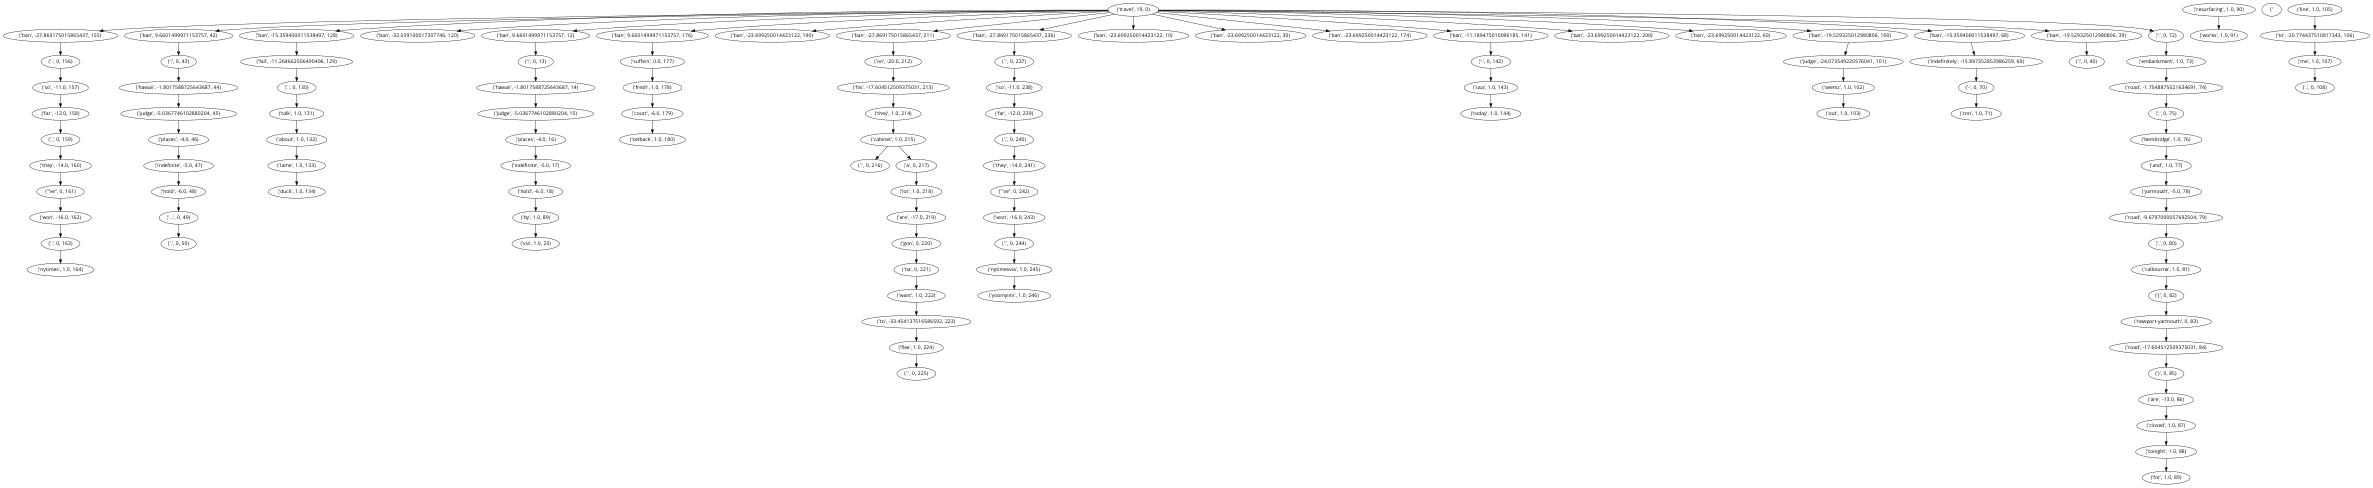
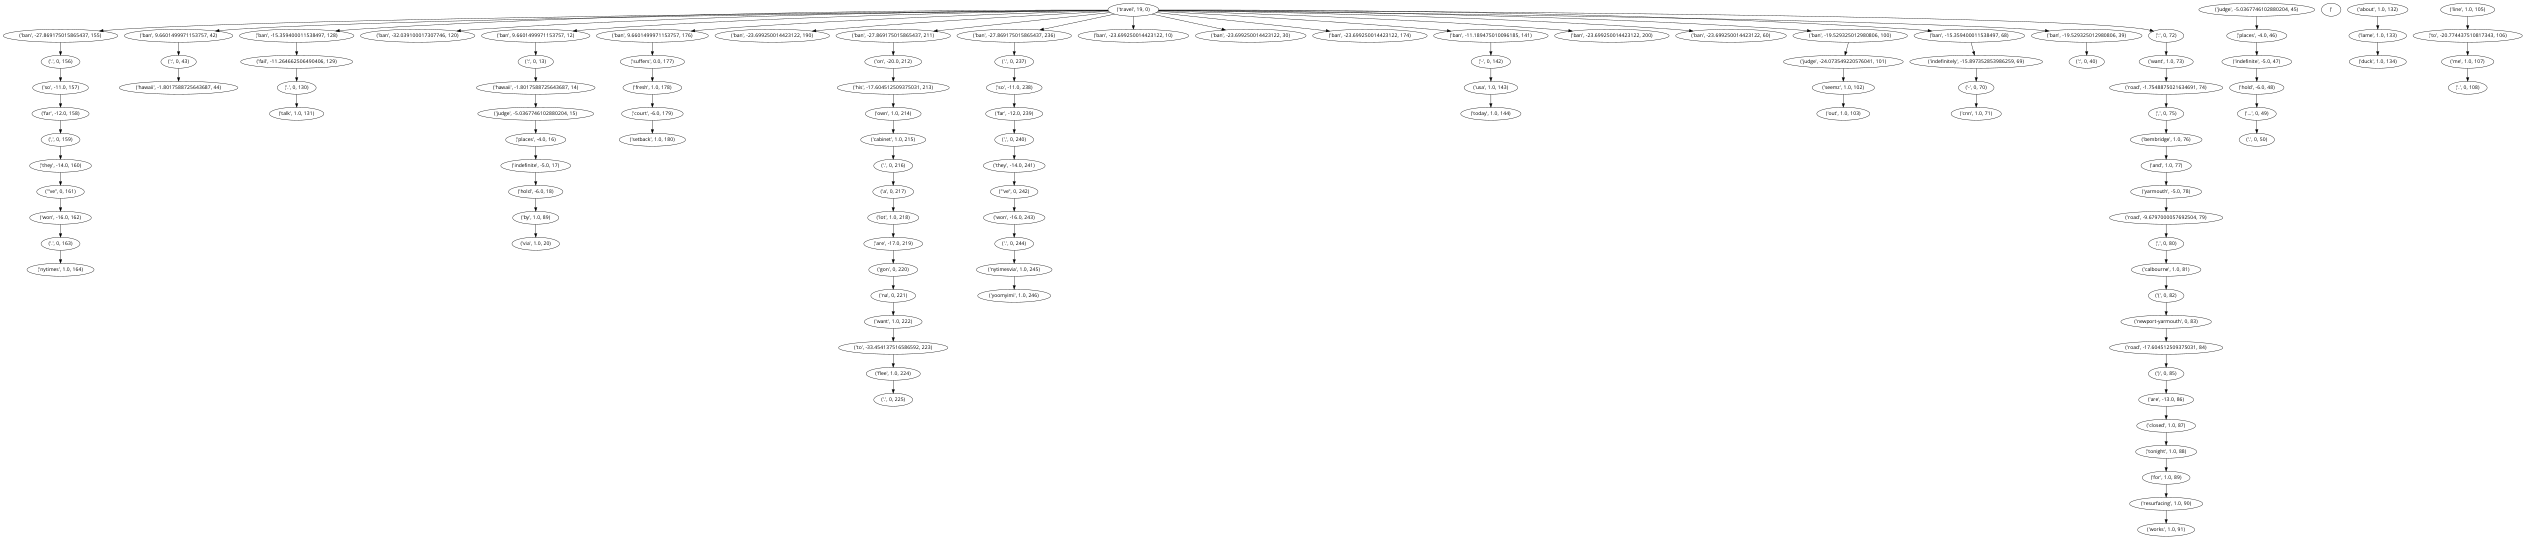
(2166, 62) -> (2166, 62)
(179, 99) -> none
(893, 114) -> (893, 114)
(297, 125) -> none
(904, 151) -> (893, 177)
none -> (2166, 489)
